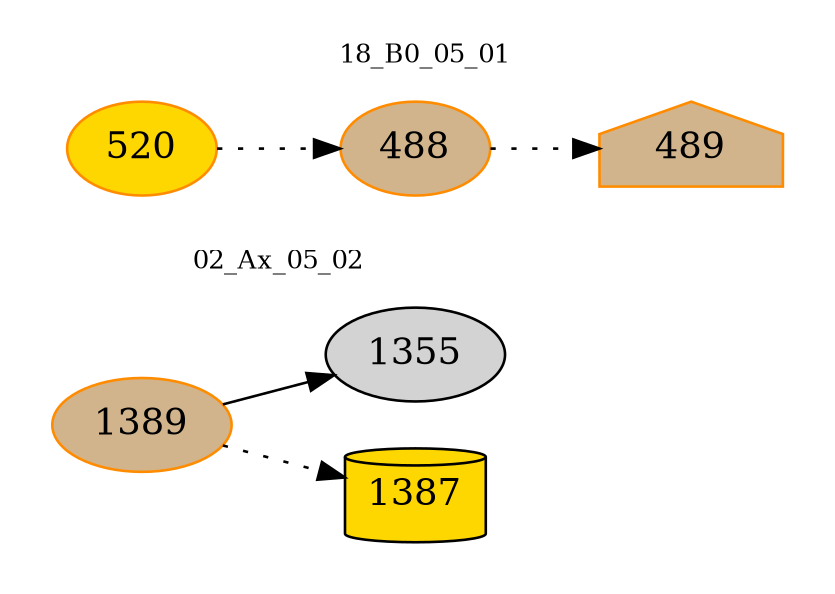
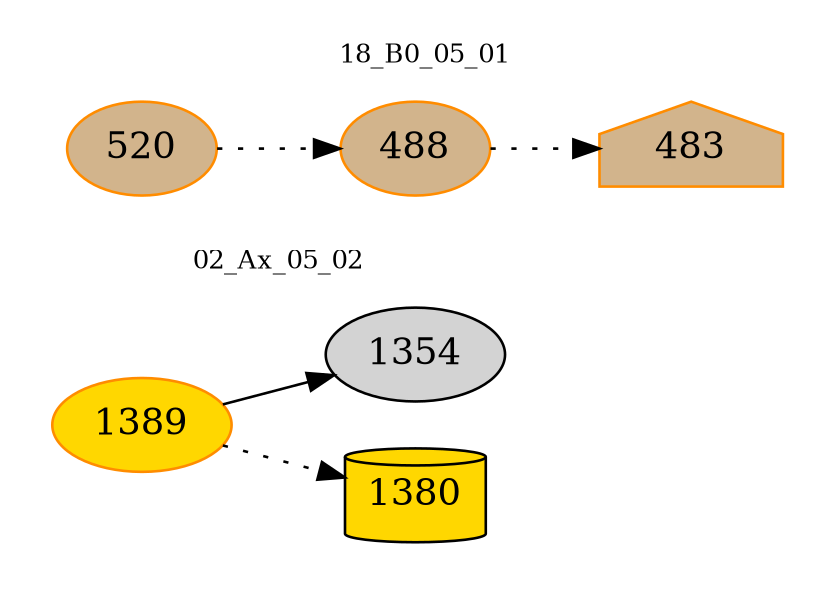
(142, 149) -> (142, 149)
(691, 149) -> (691, 149)
(415, 355) -> (415, 355)
(142, 425) -> (142, 425)
(415, 495) -> (415, 495)
